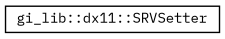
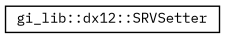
(113, 19) -> (113, 19)
